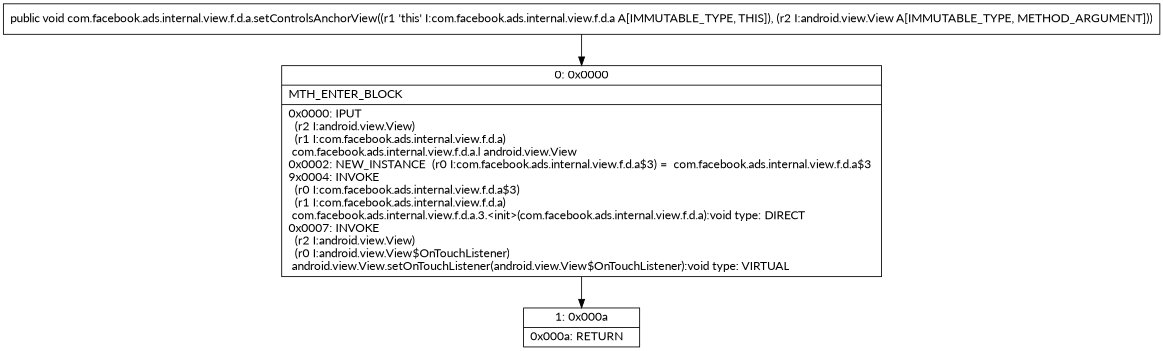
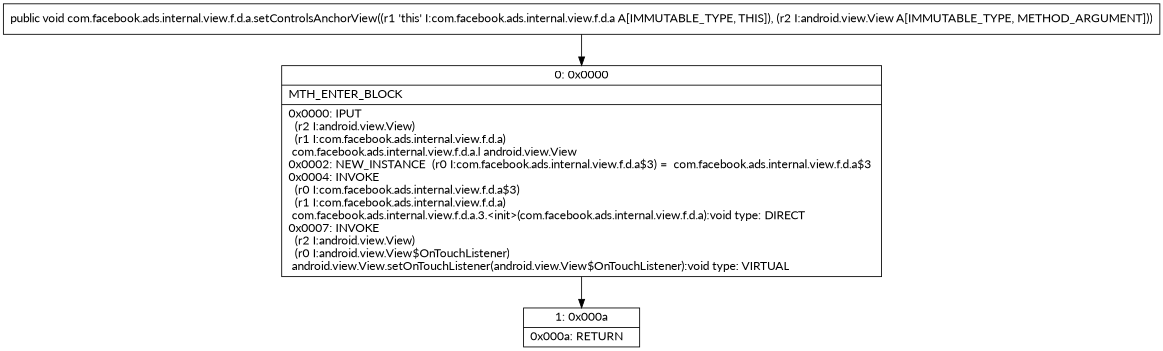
(337, 177) -> (337, 177)
